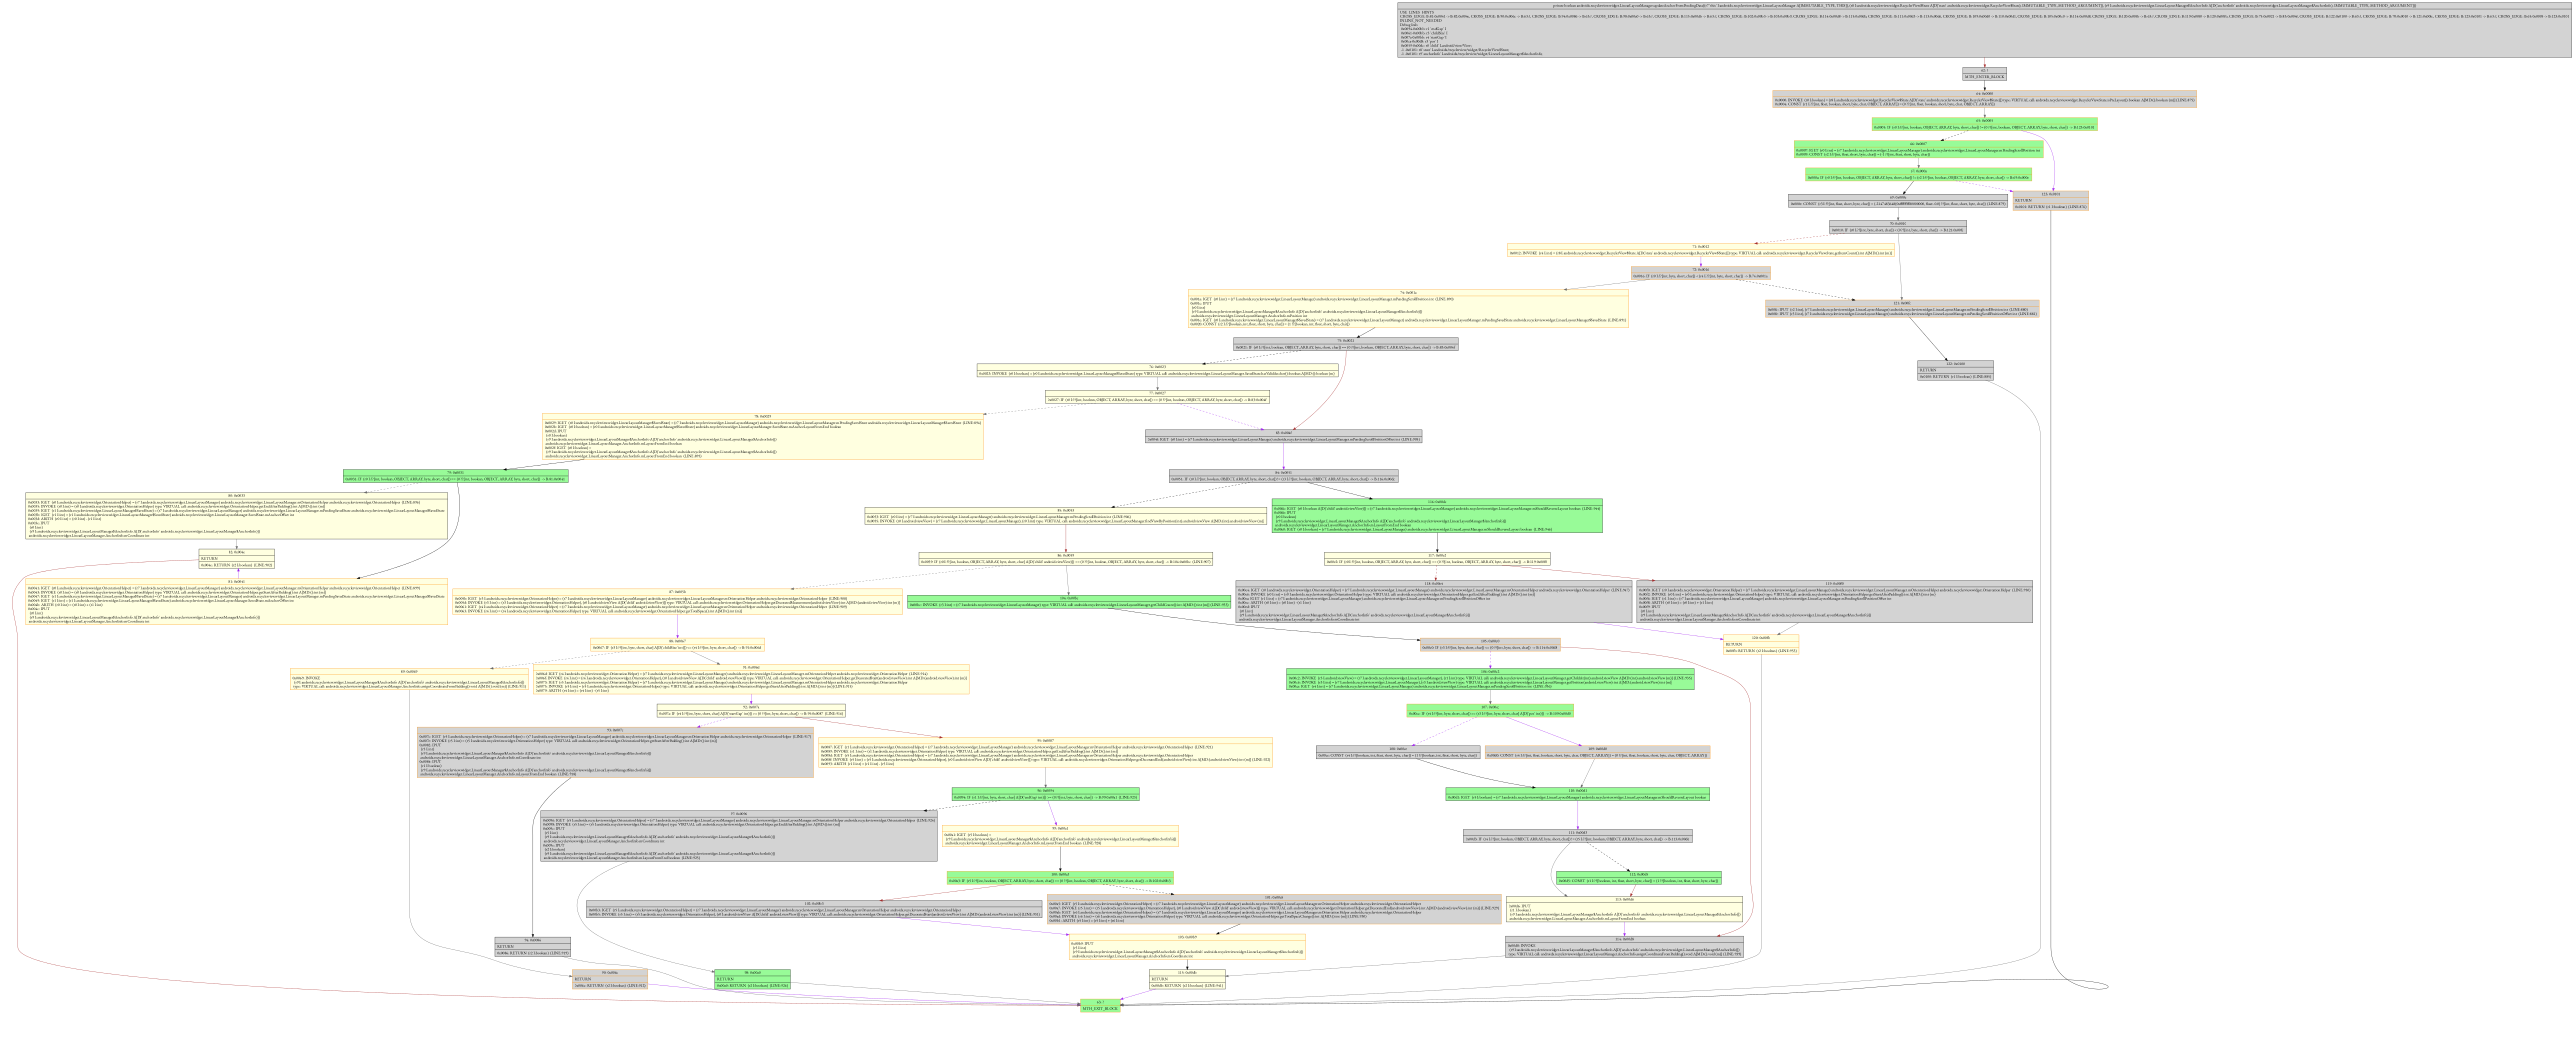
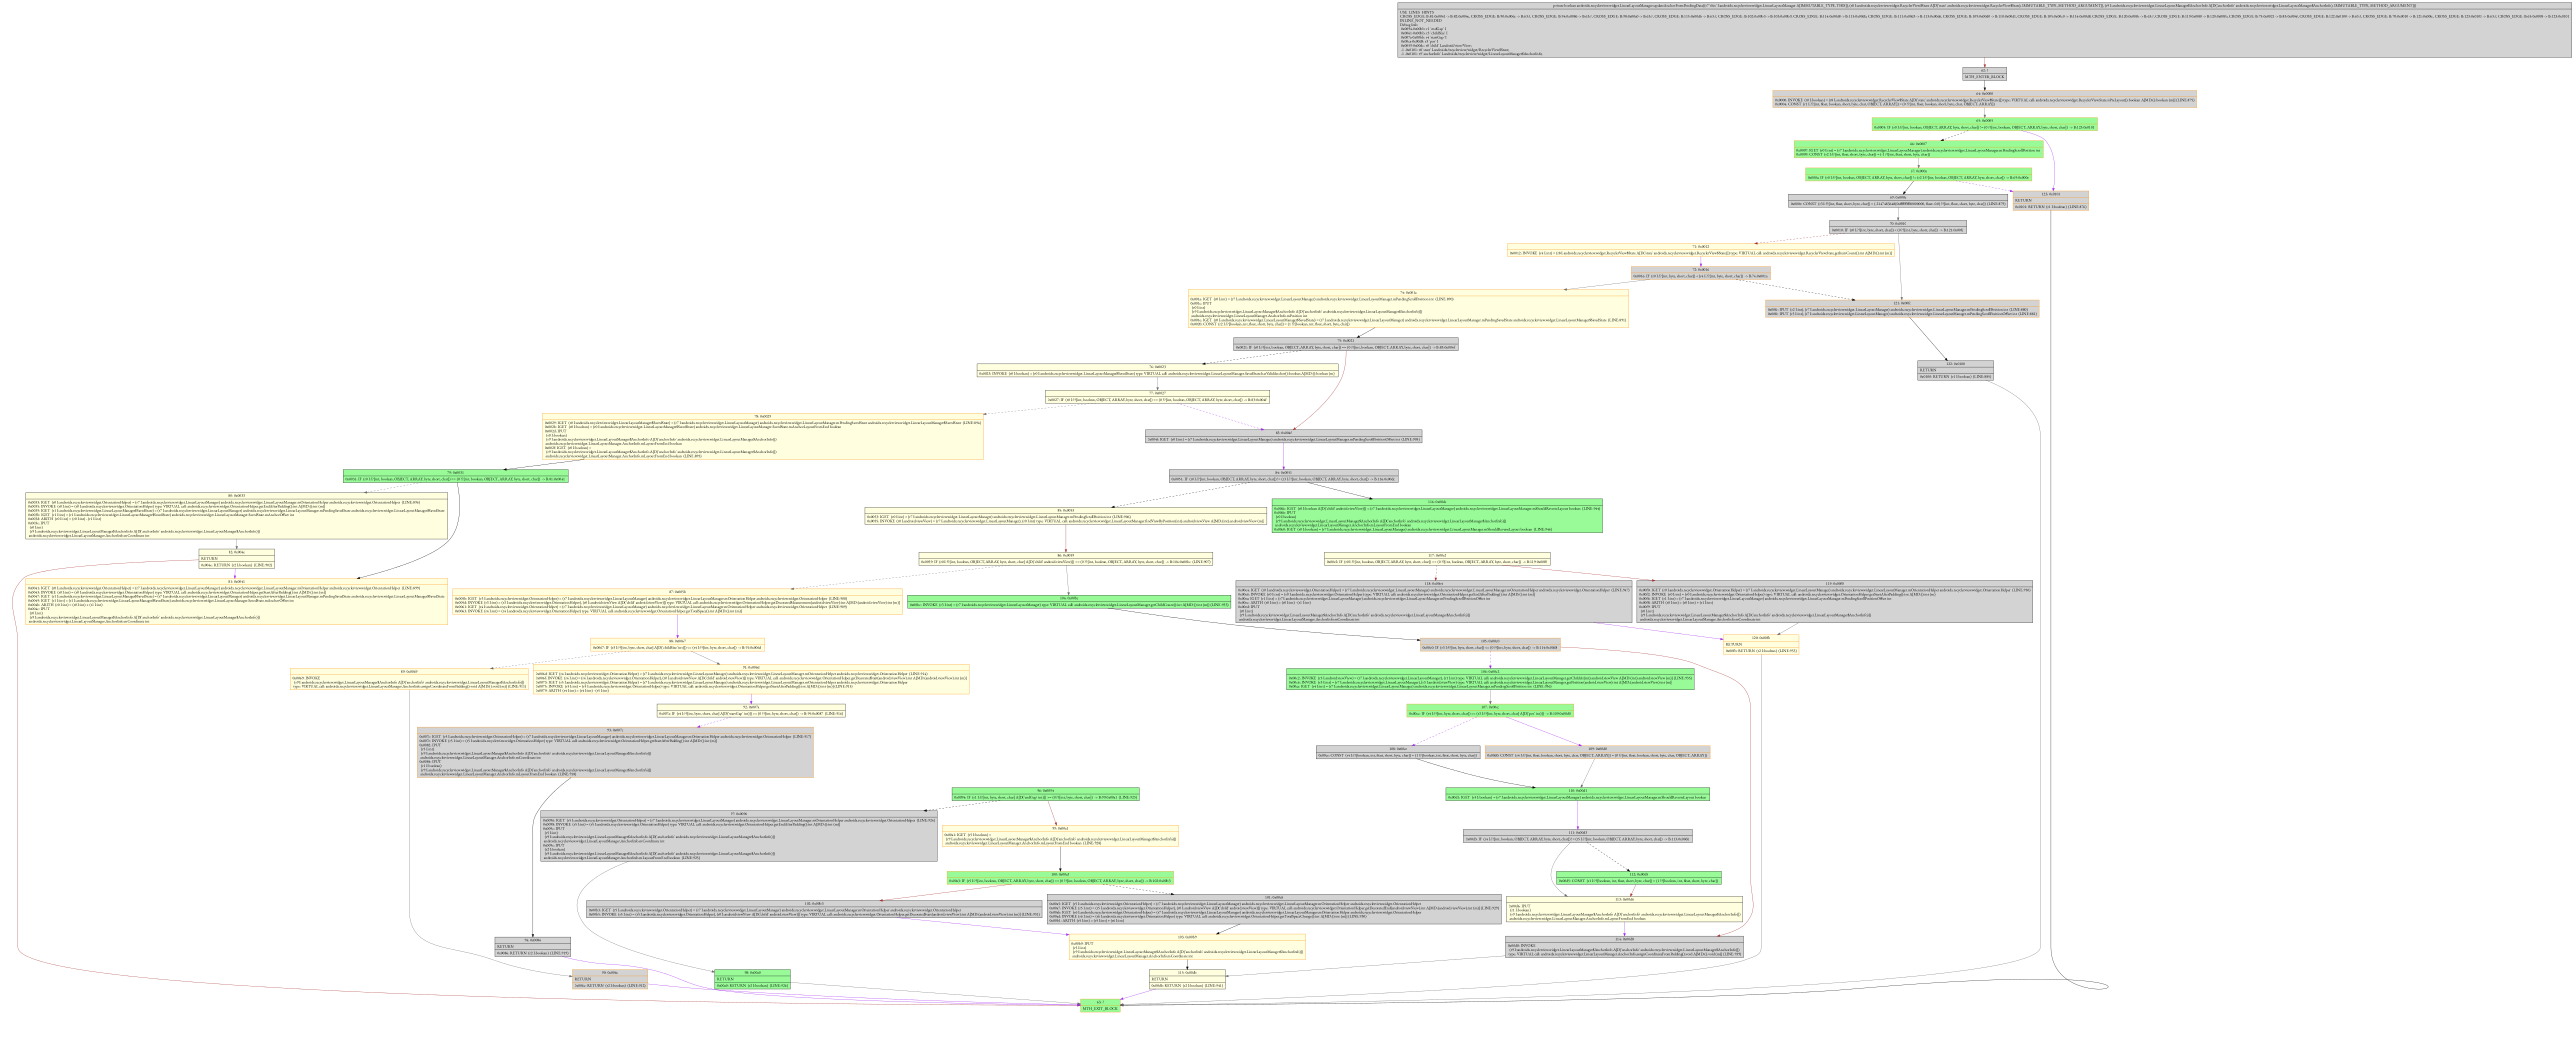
(1437, 541) -> none
(239, 575) -> (235, 572)
(1046, 752) -> none
(1052, 812) -> (1052, 812)
(1274, 909) -> (1274, 909)
(817, 998) -> (817, 998)
